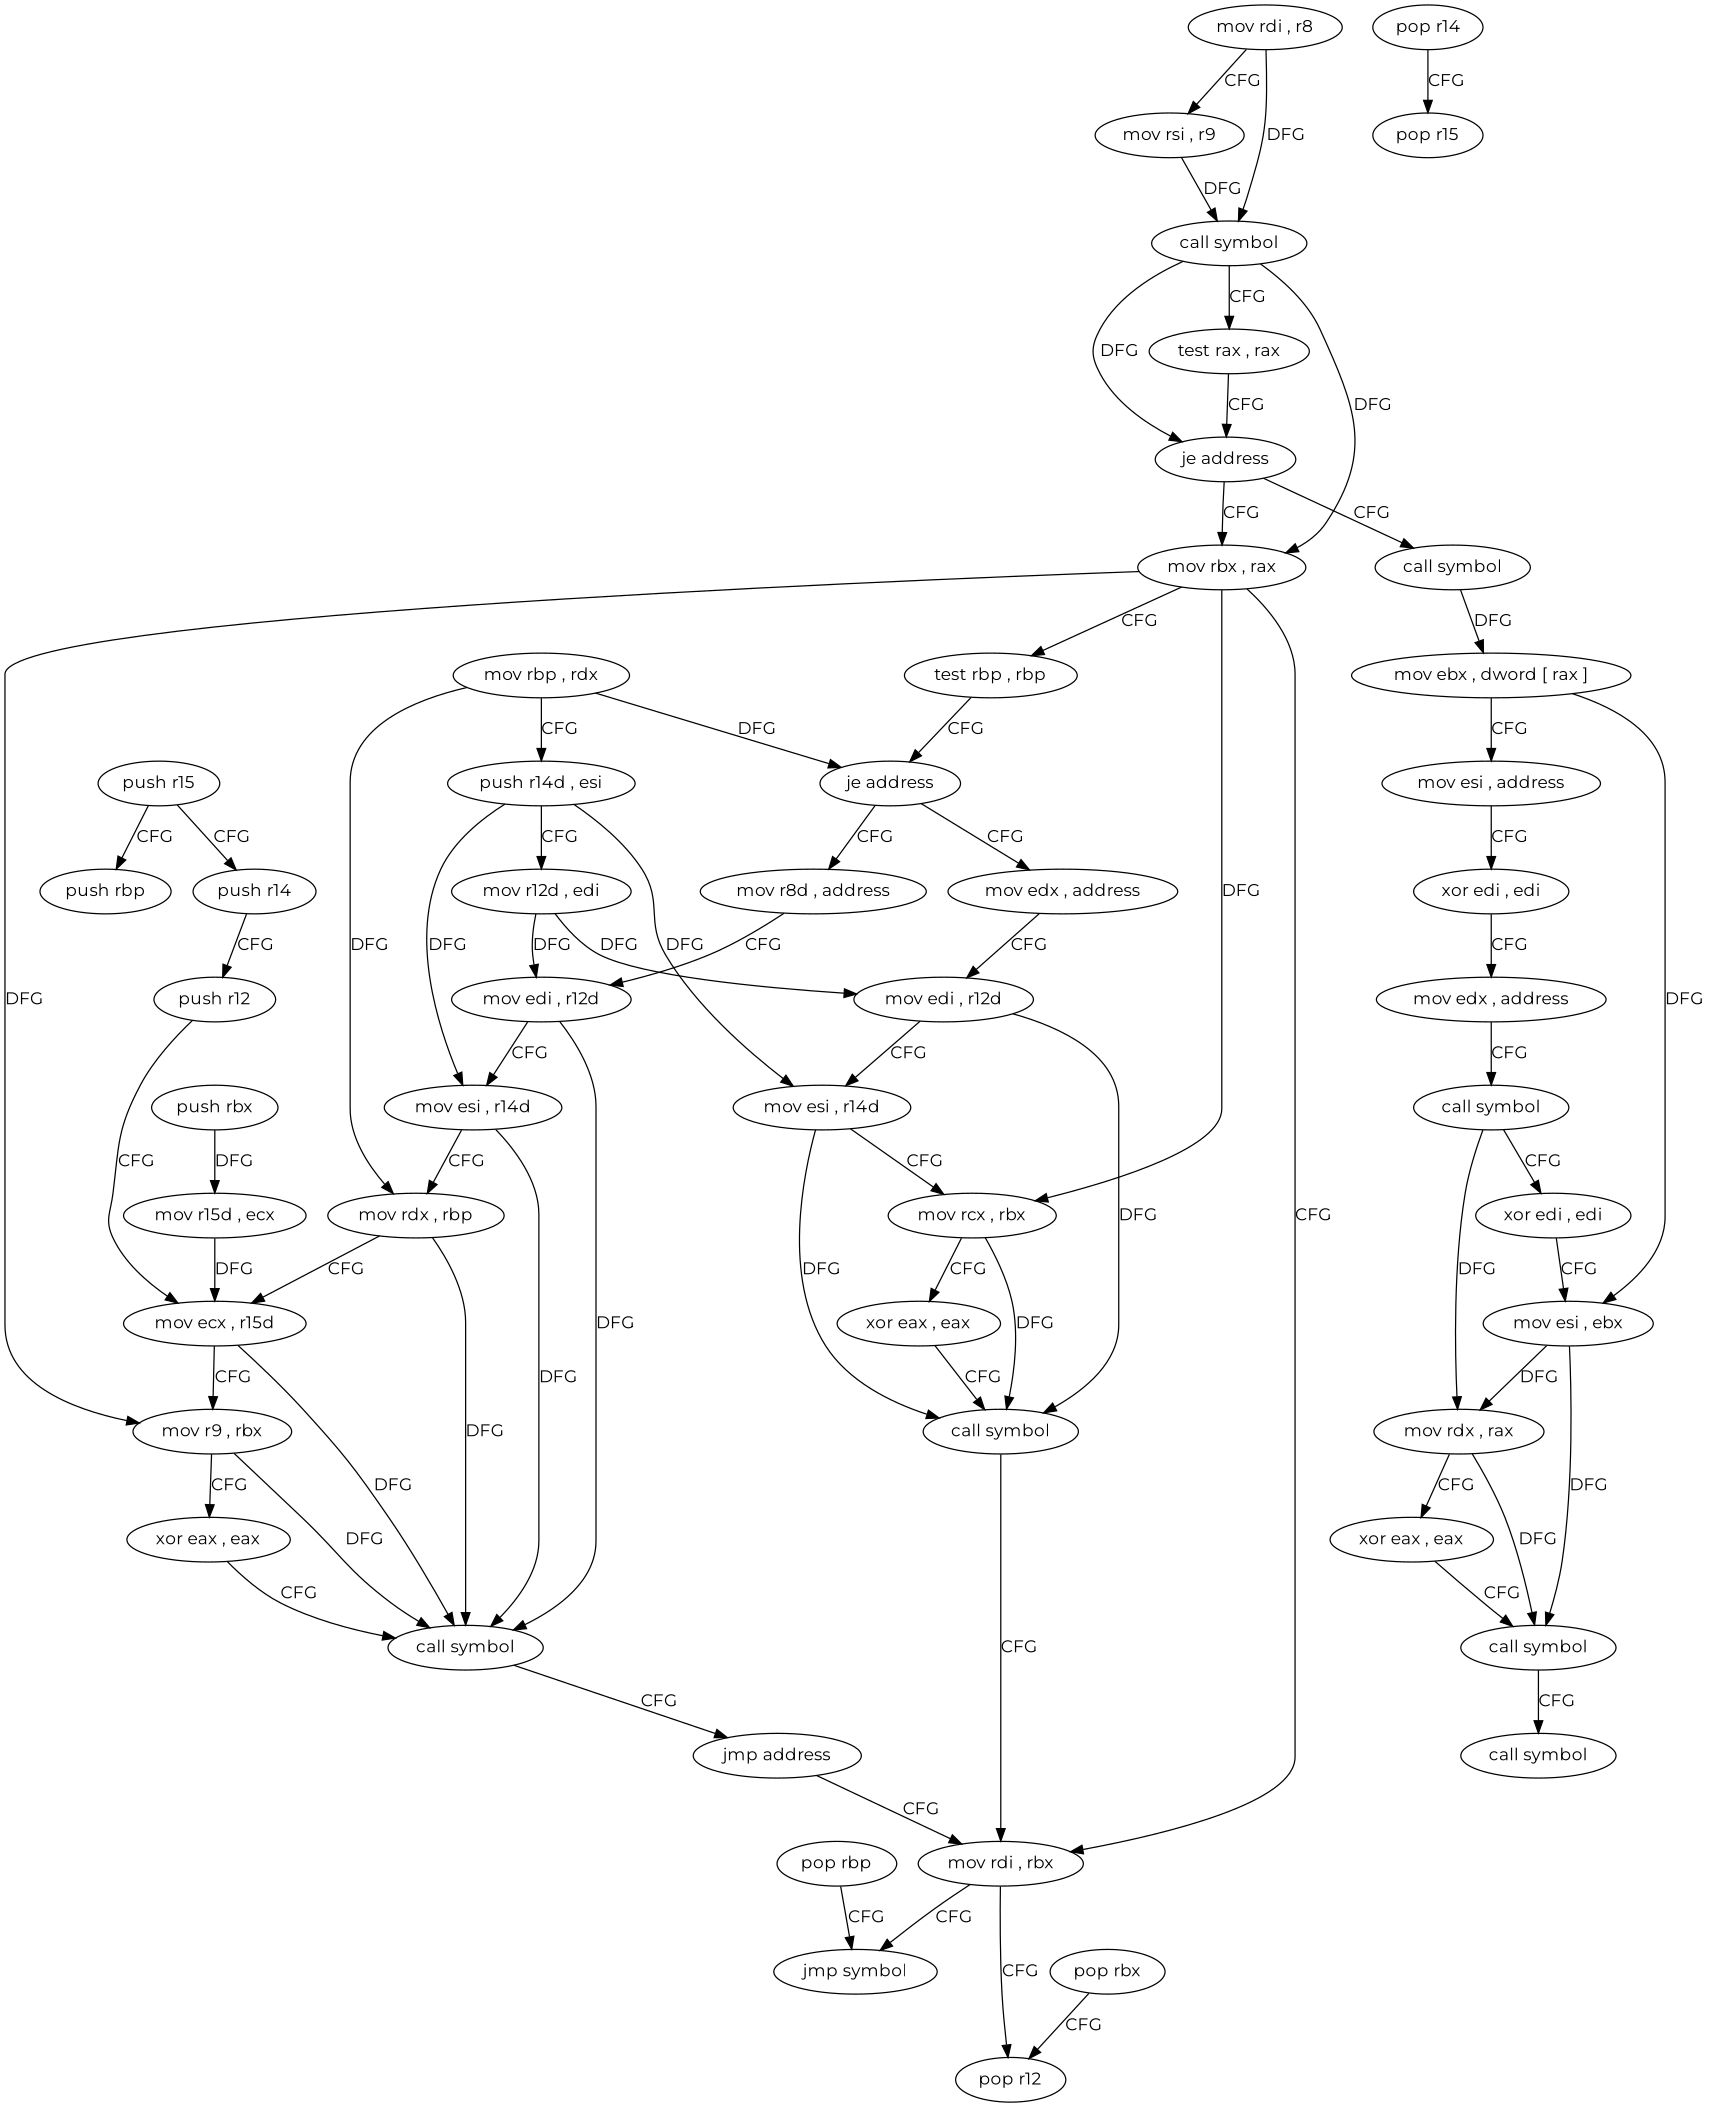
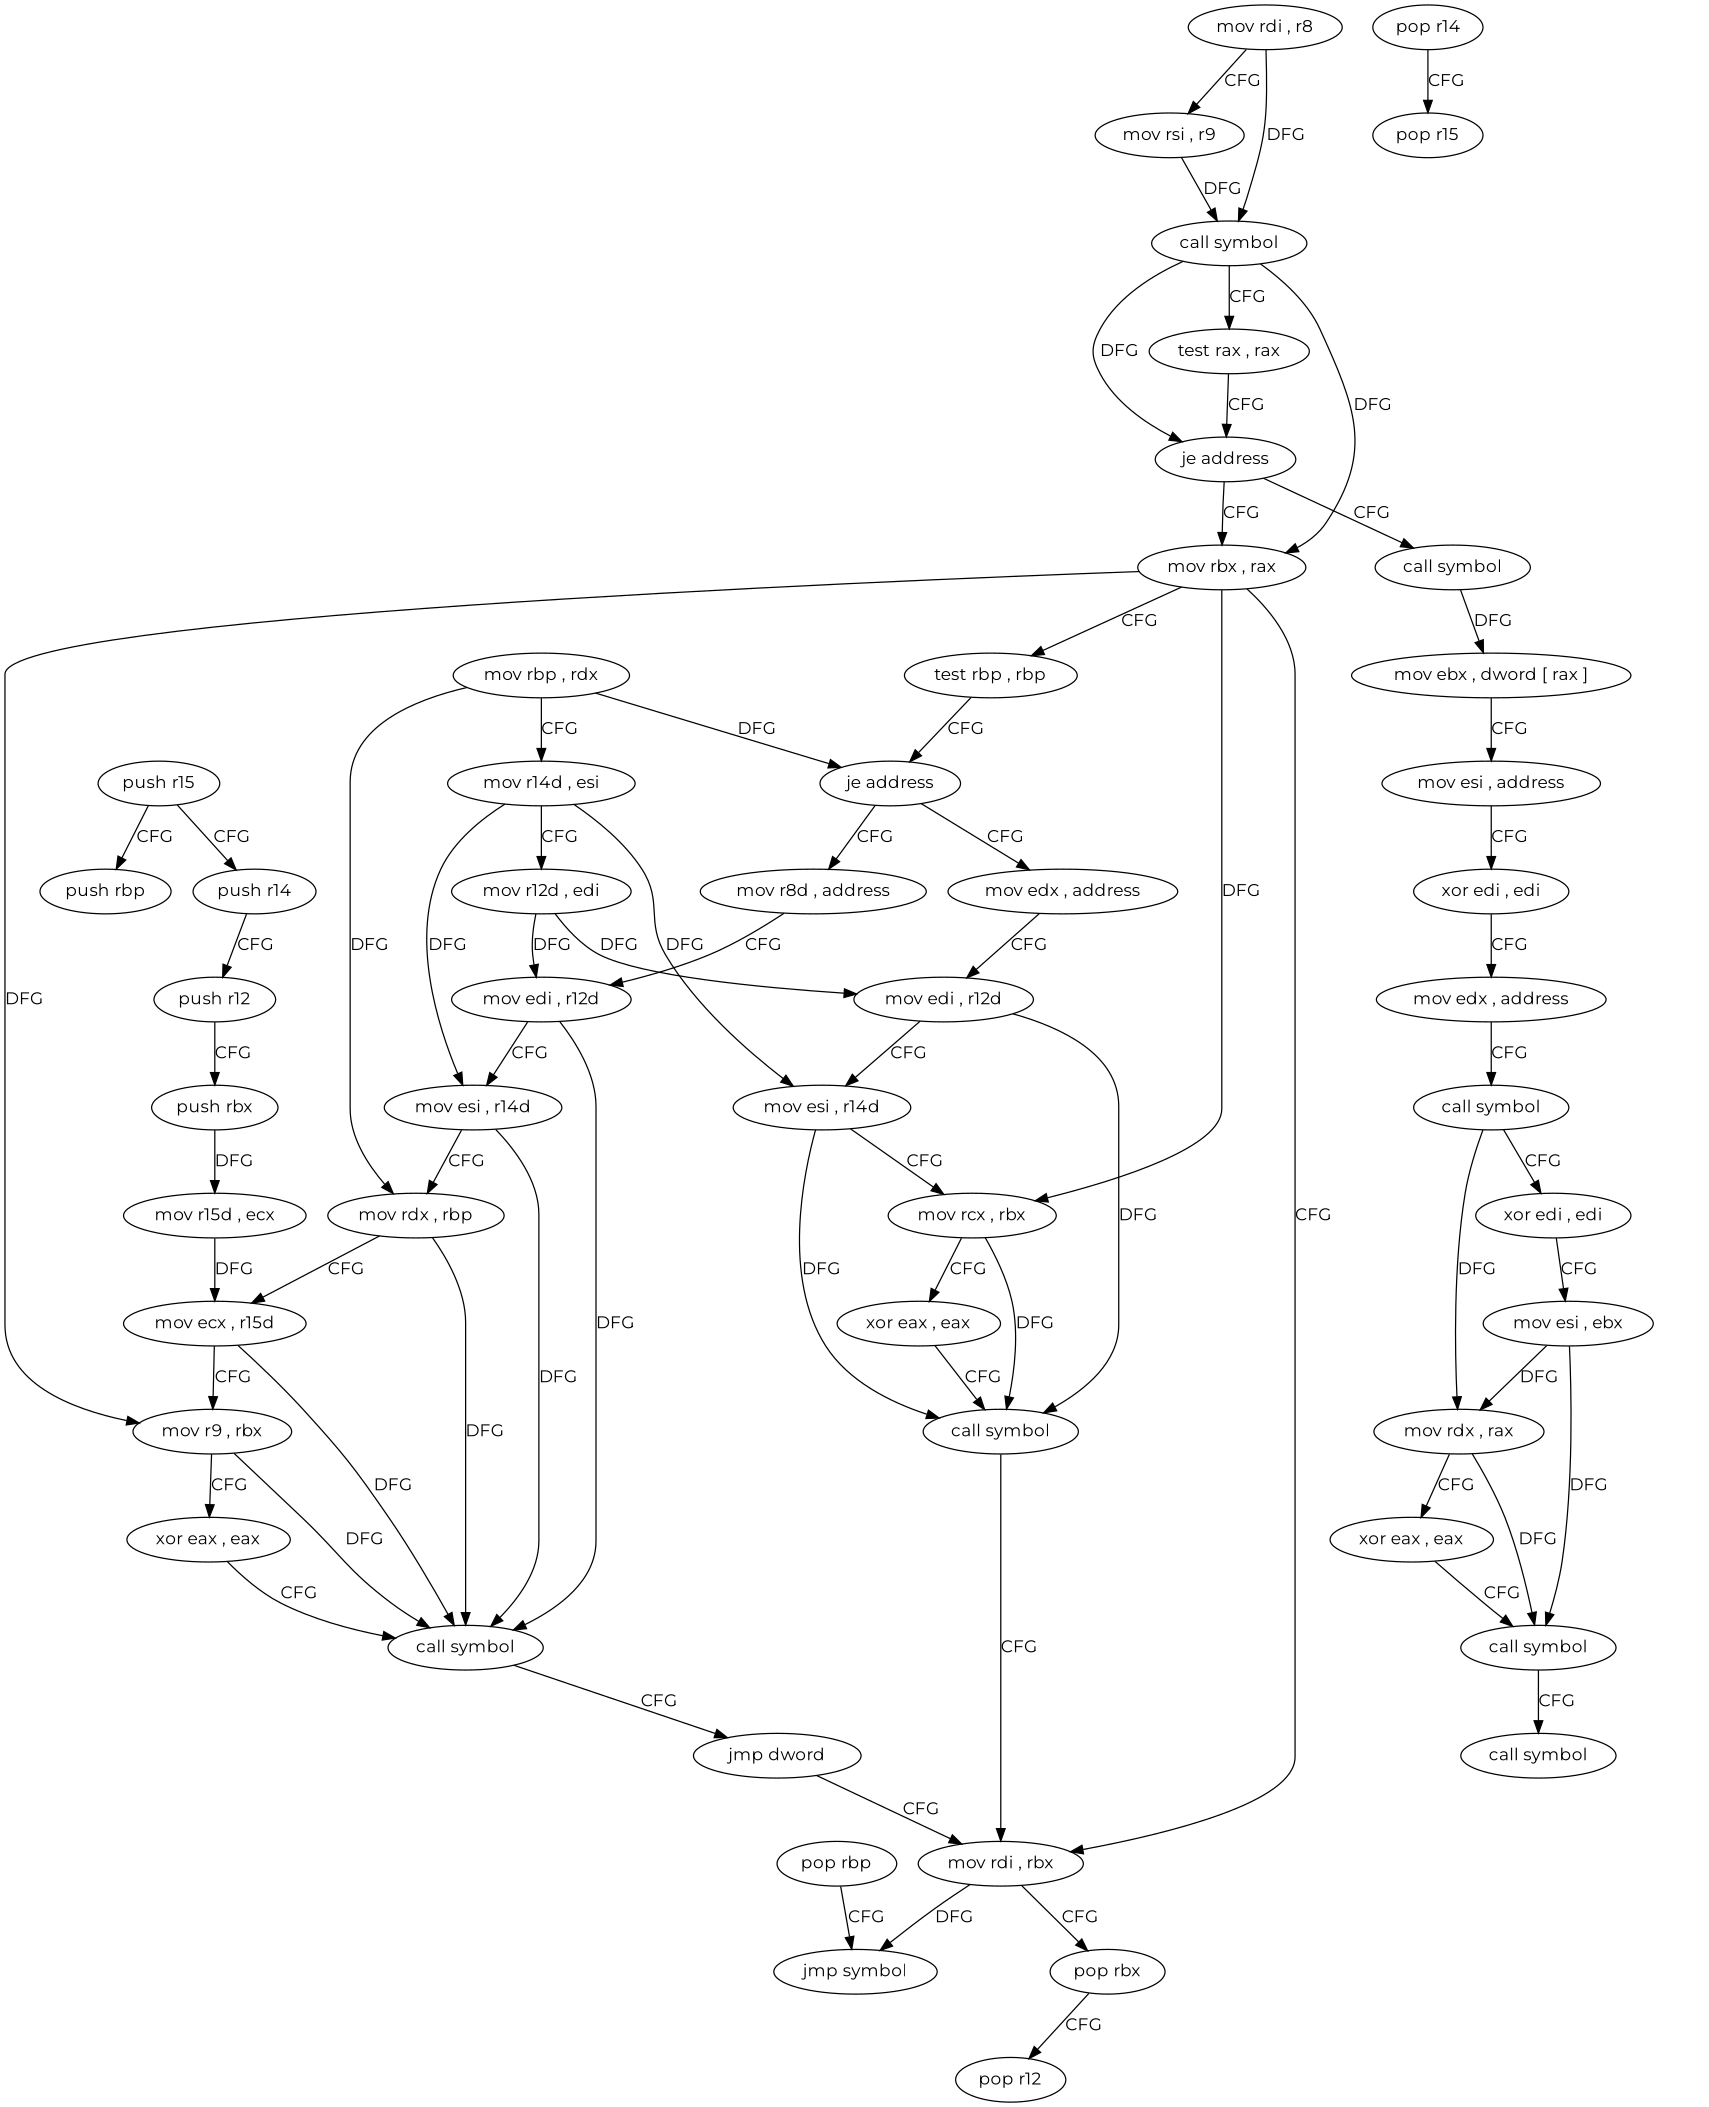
(541, 783) -> (541, 783)
(1665, 980) -> none
(117, 1159) -> (215, 1047)
(777, 1756) -> (777, 1756)
(954, 1918) -> (954, 1918)
(1001, 1966) -> (1050, 1914)
